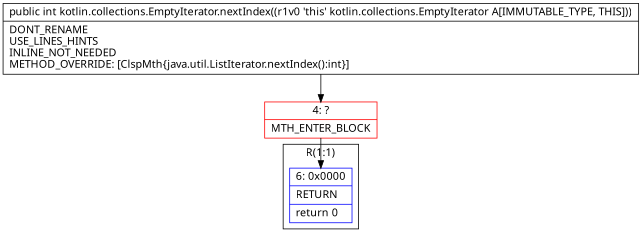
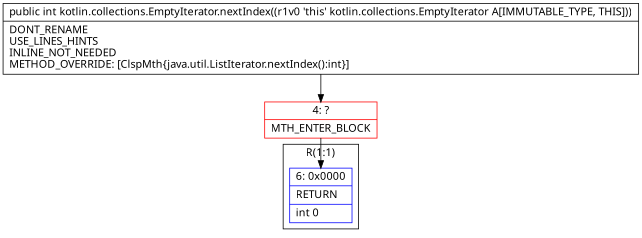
(317, 213) -> (308, 213)
